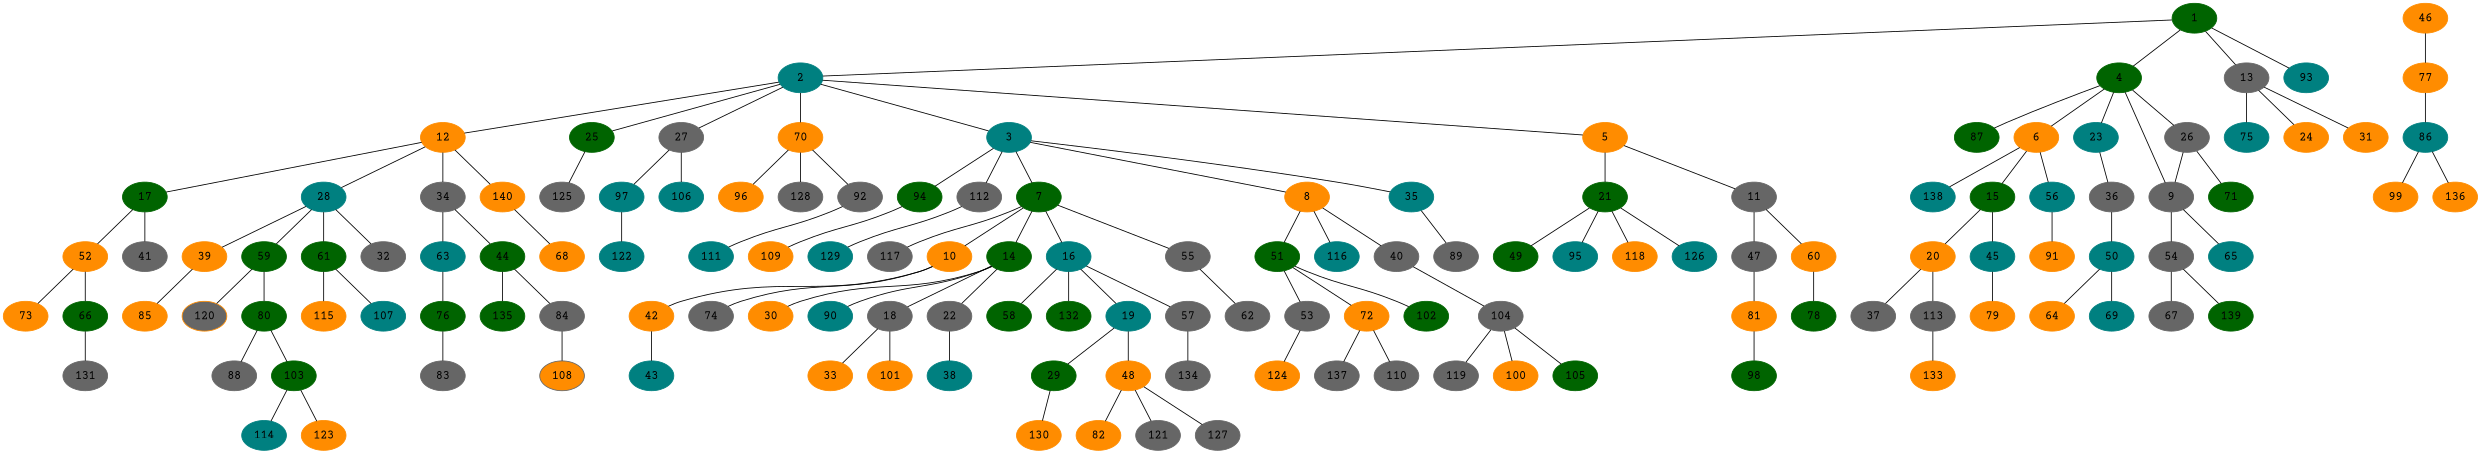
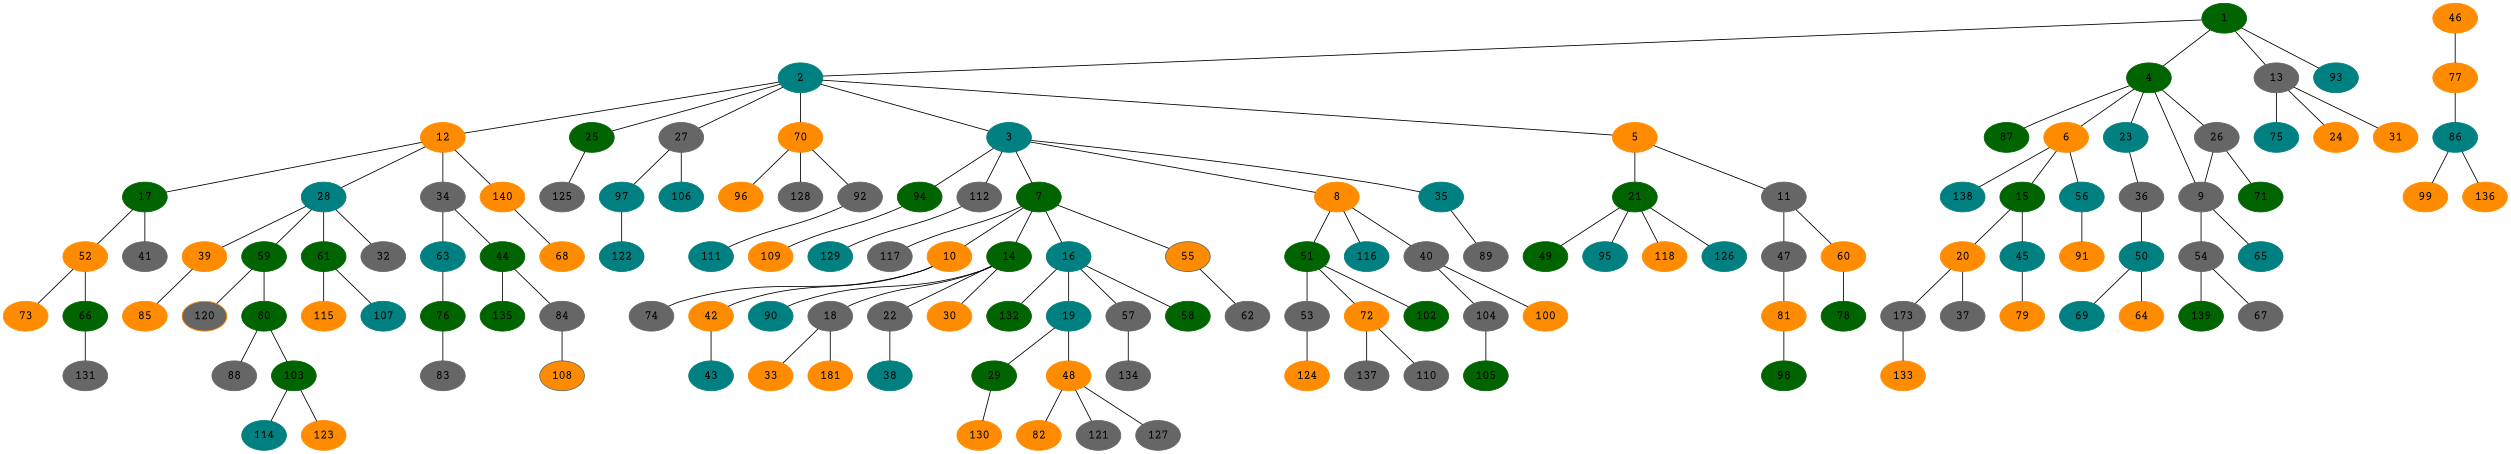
(1188, 257) -> (1188, 257)
(1933, 316) -> (1903, 316)
(1508, 346) -> (1486, 286)
(890, 376) -> (830, 376)
(1456, 376) -> none
